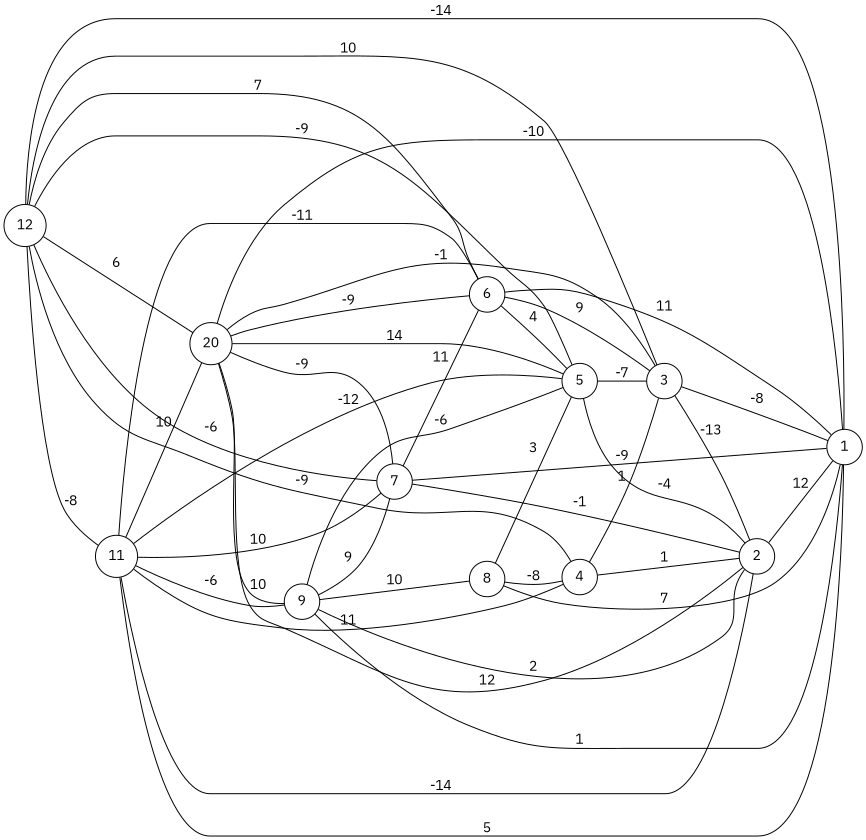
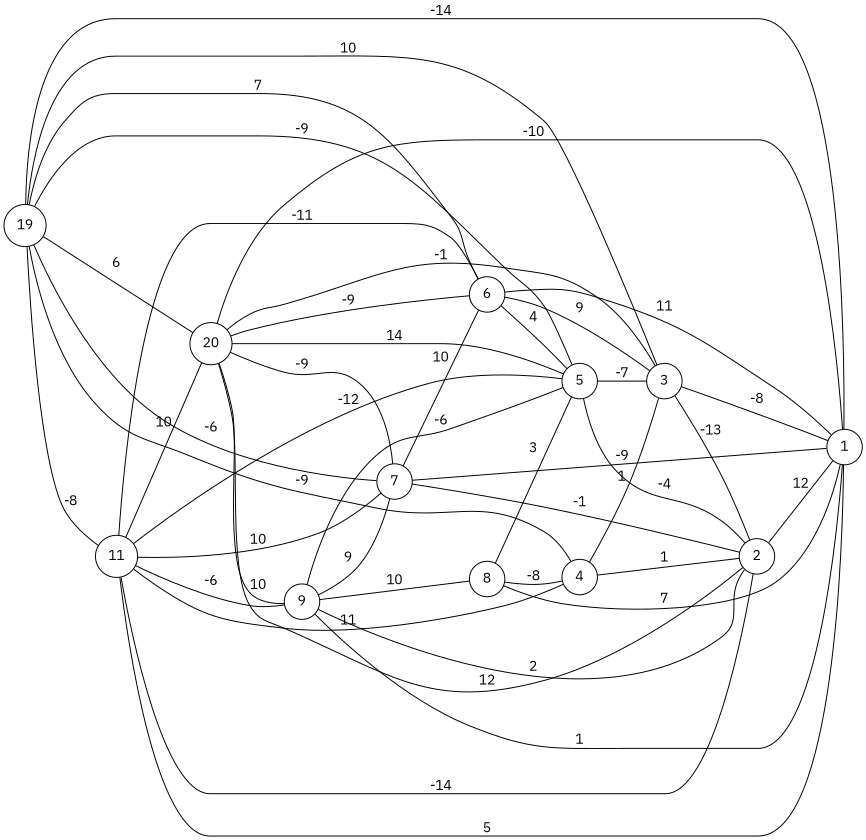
(25, 226) -> (25, 226)
(441, 358) -> (441, 358)
